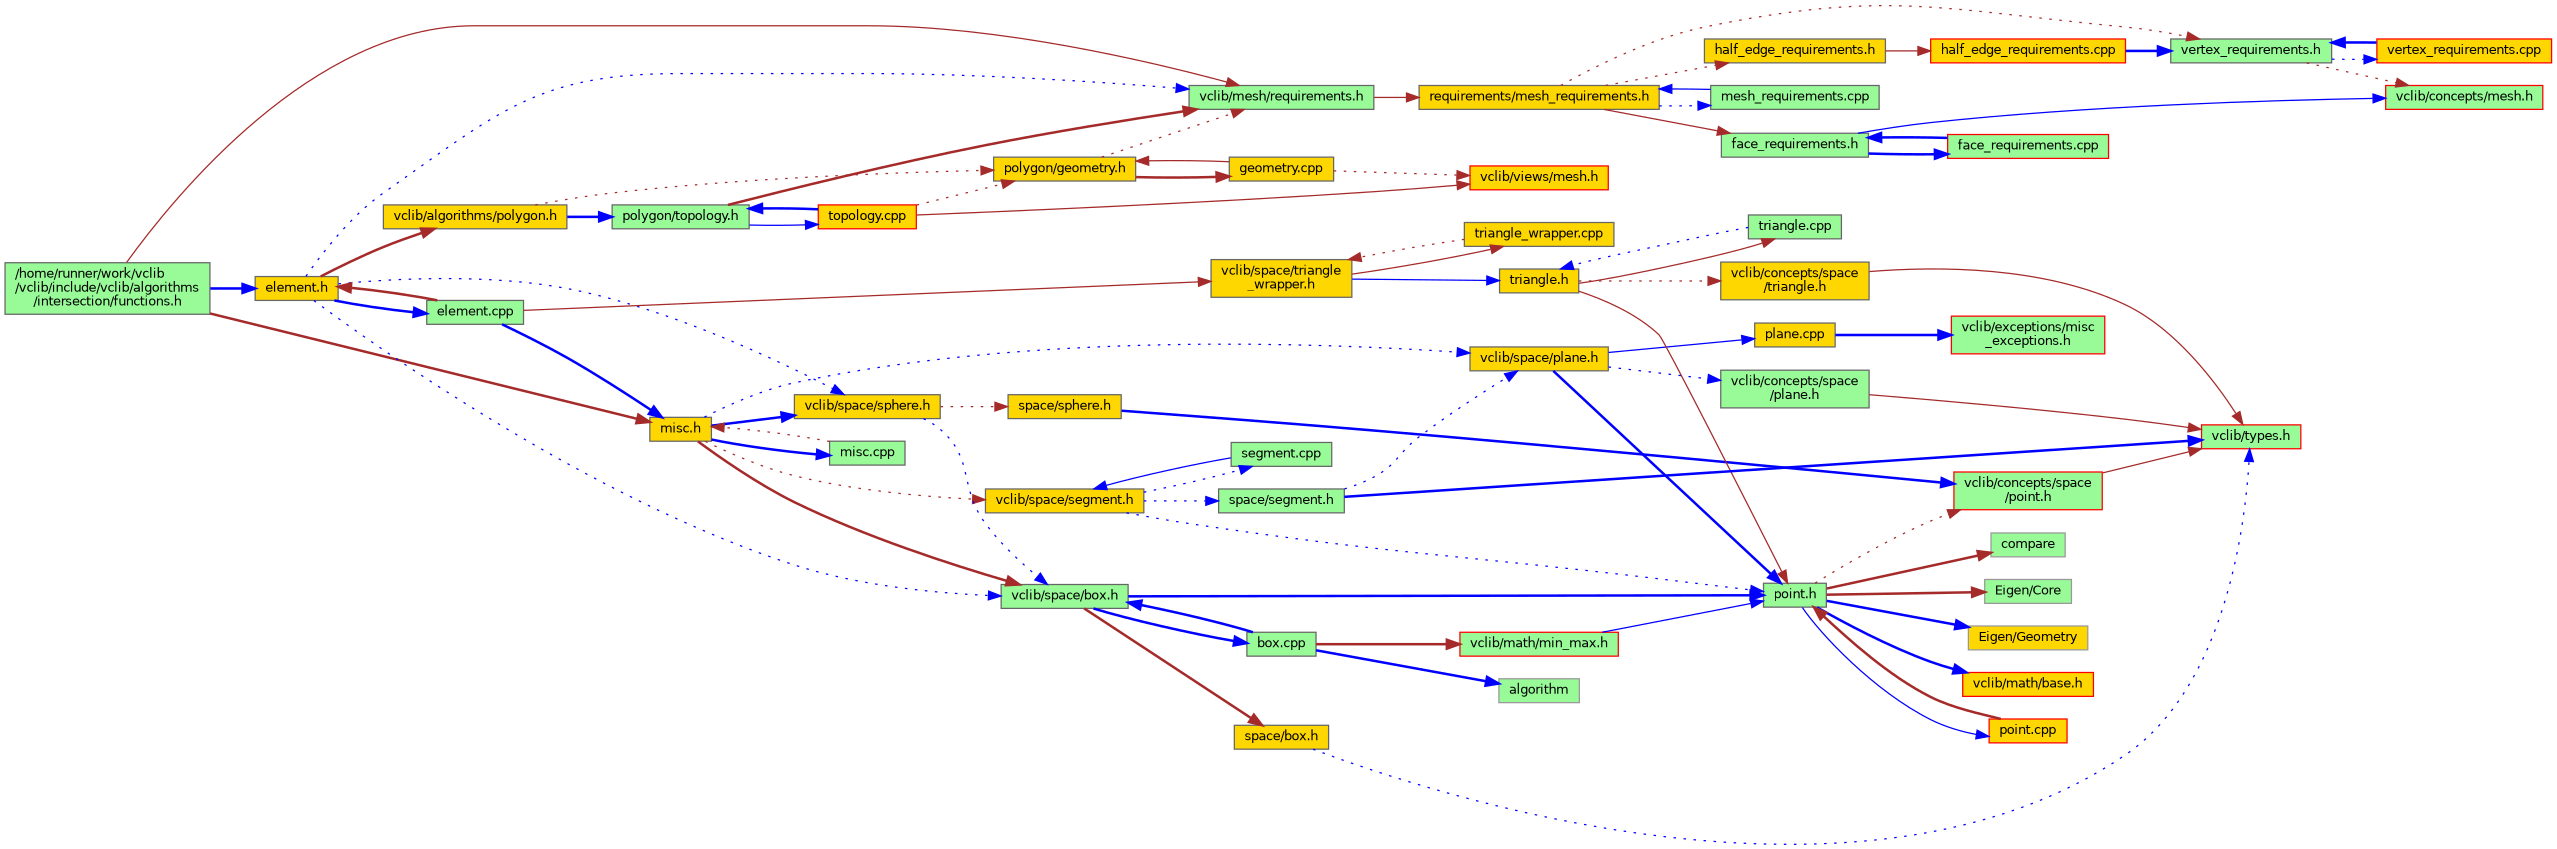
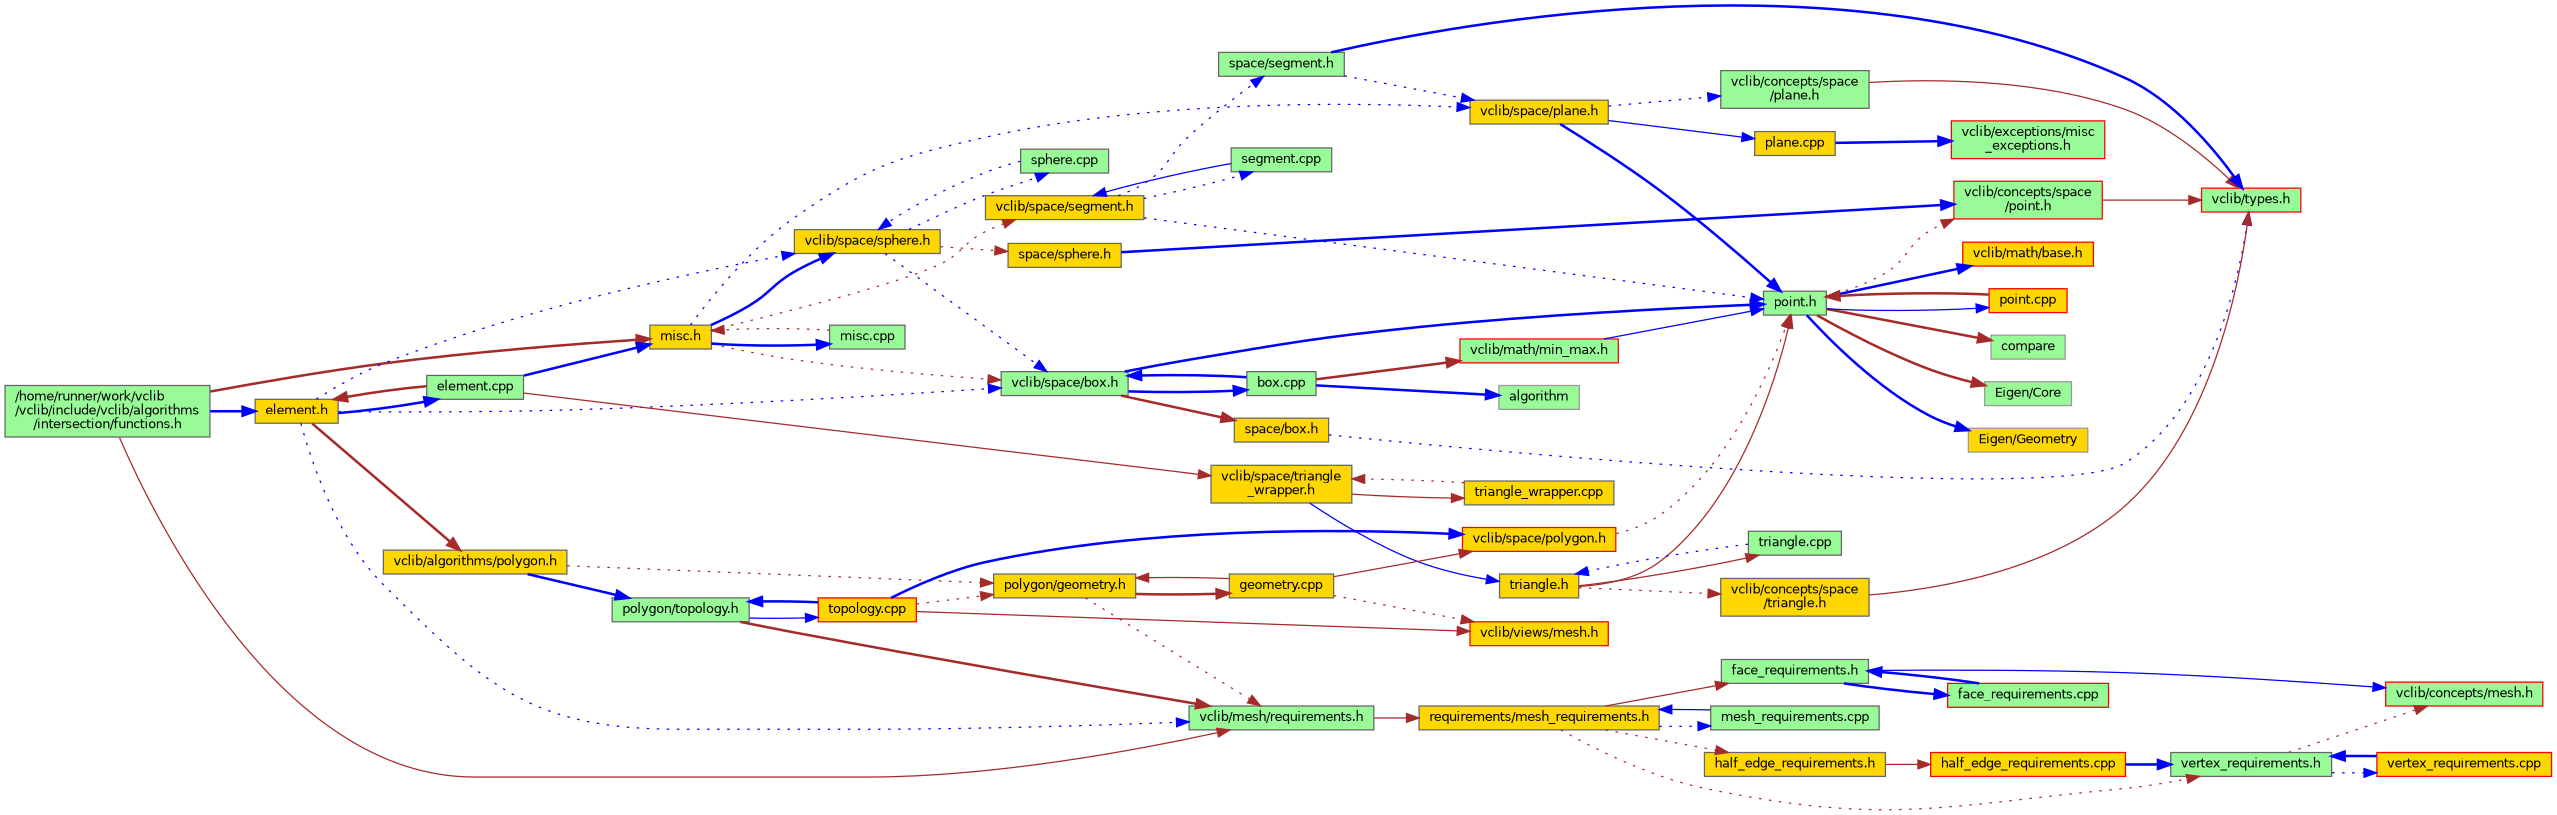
none -> (1065, 161)
(846, 525) -> (849, 367)
none -> (1539, 539)
